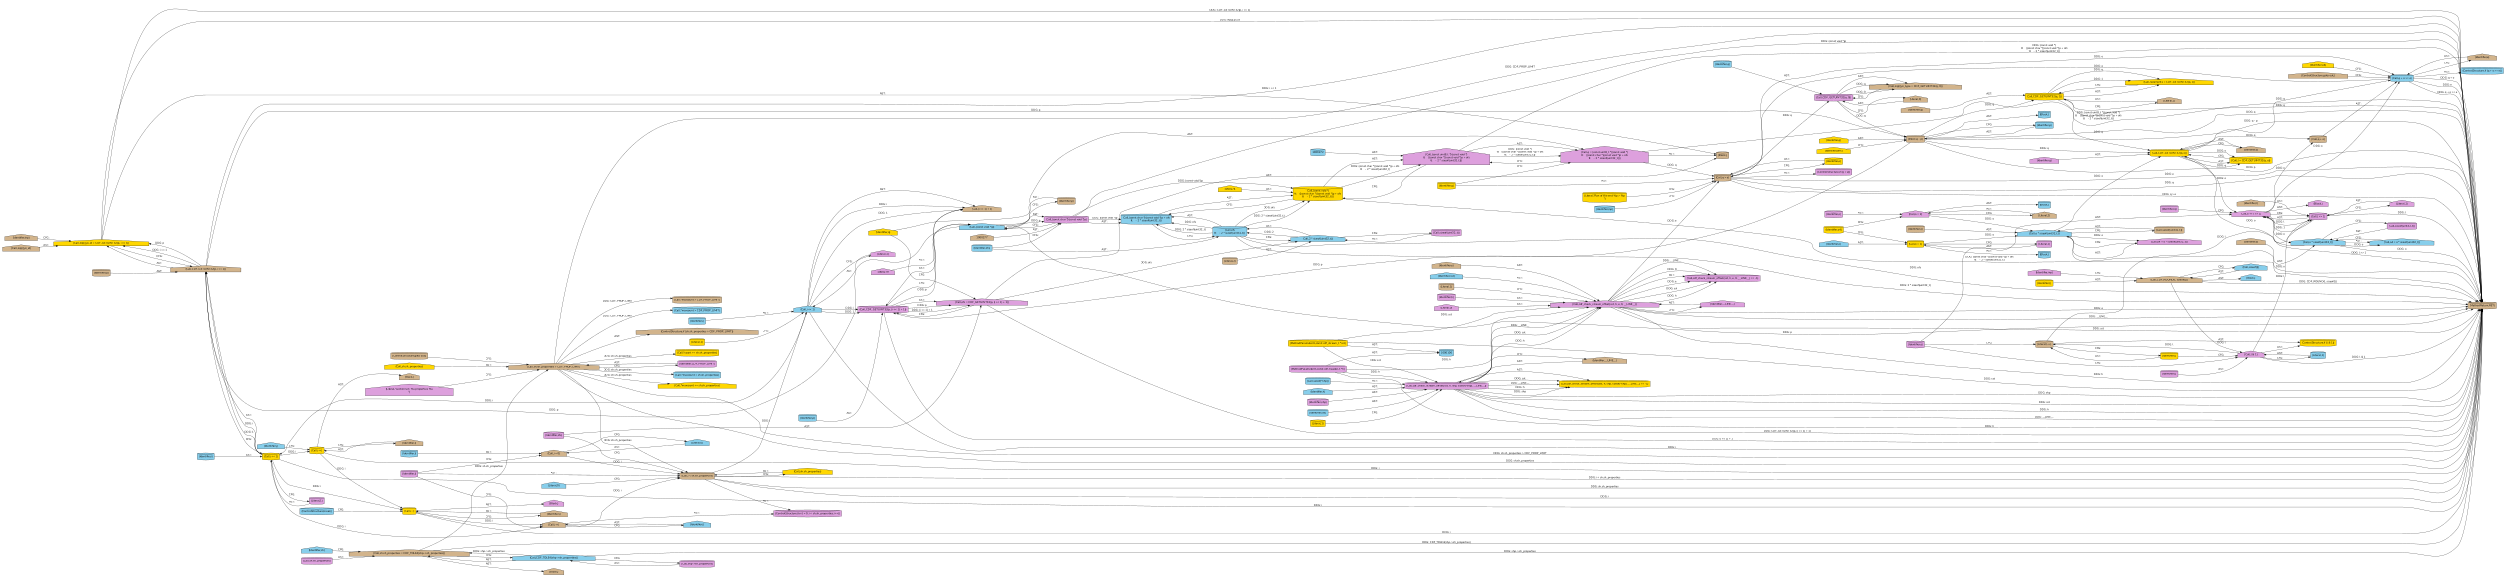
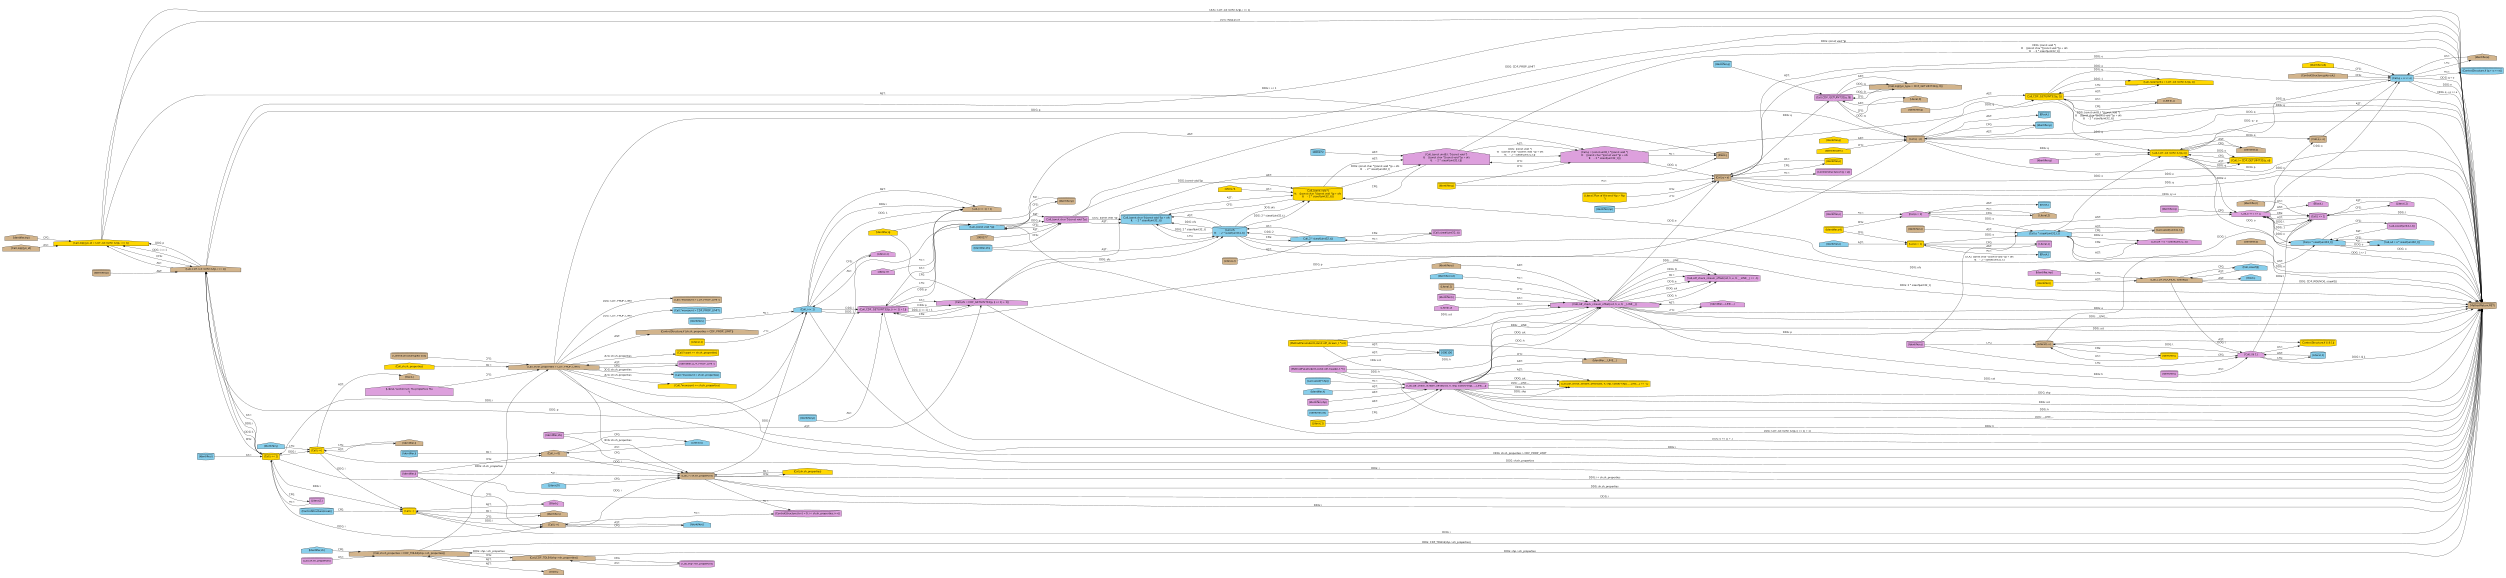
(1915, 139) -> (1915, 139)
(1146, 269) -> (1100, 262)
(554, 558) -> (554, 558)
